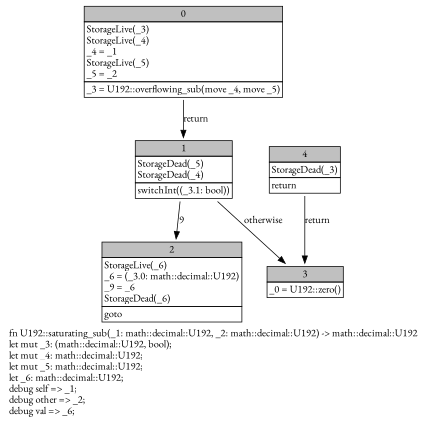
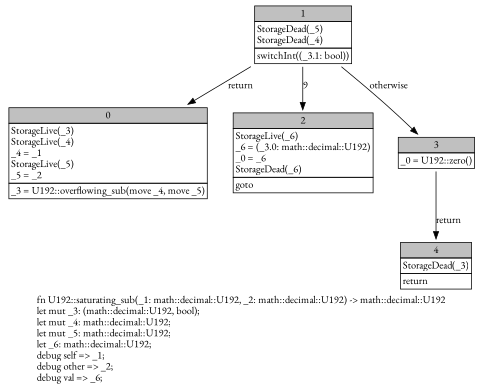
(183, 115) -> (223, 84)
(305, 226) -> (436, 201)
(120, 287) -> (251, 158)
